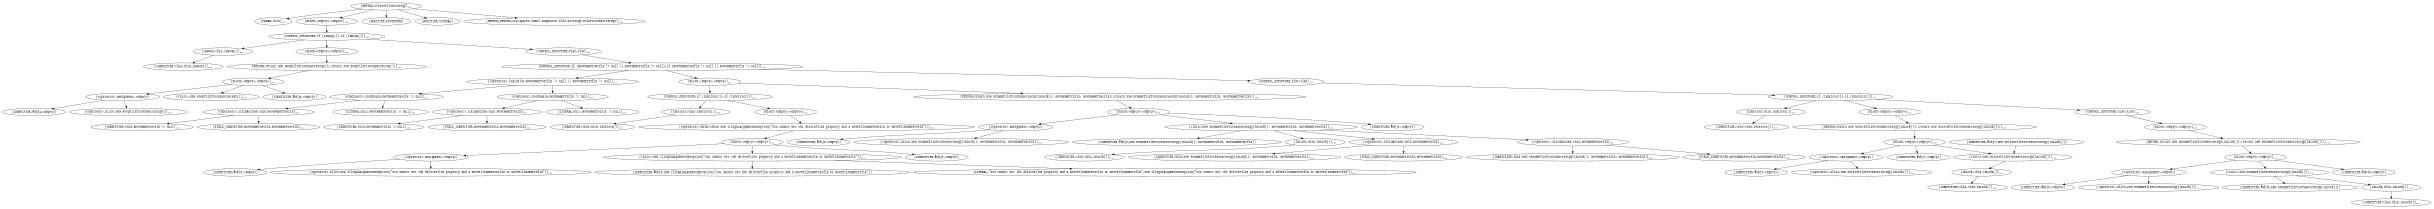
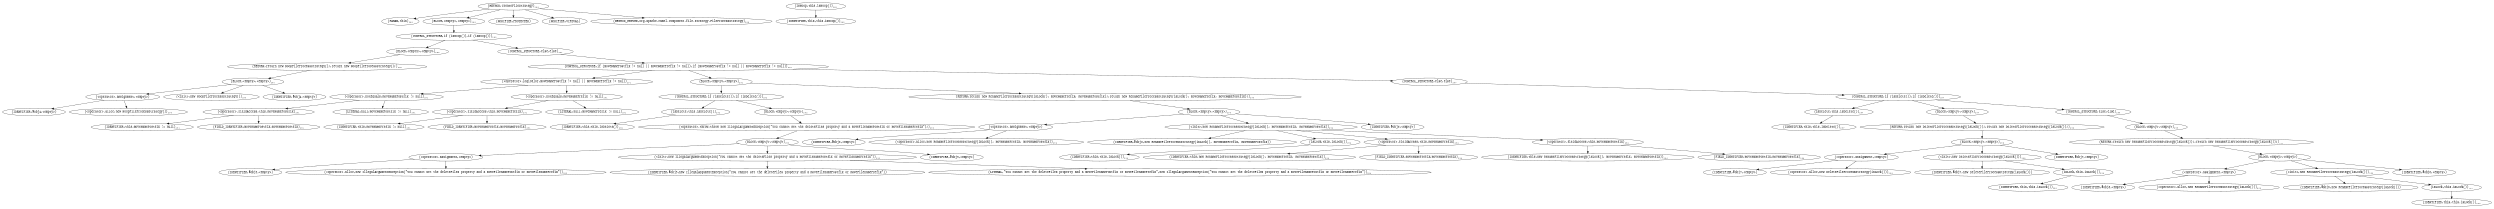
(274, 44) -> none
(2015, 149) -> (1982, 164)
